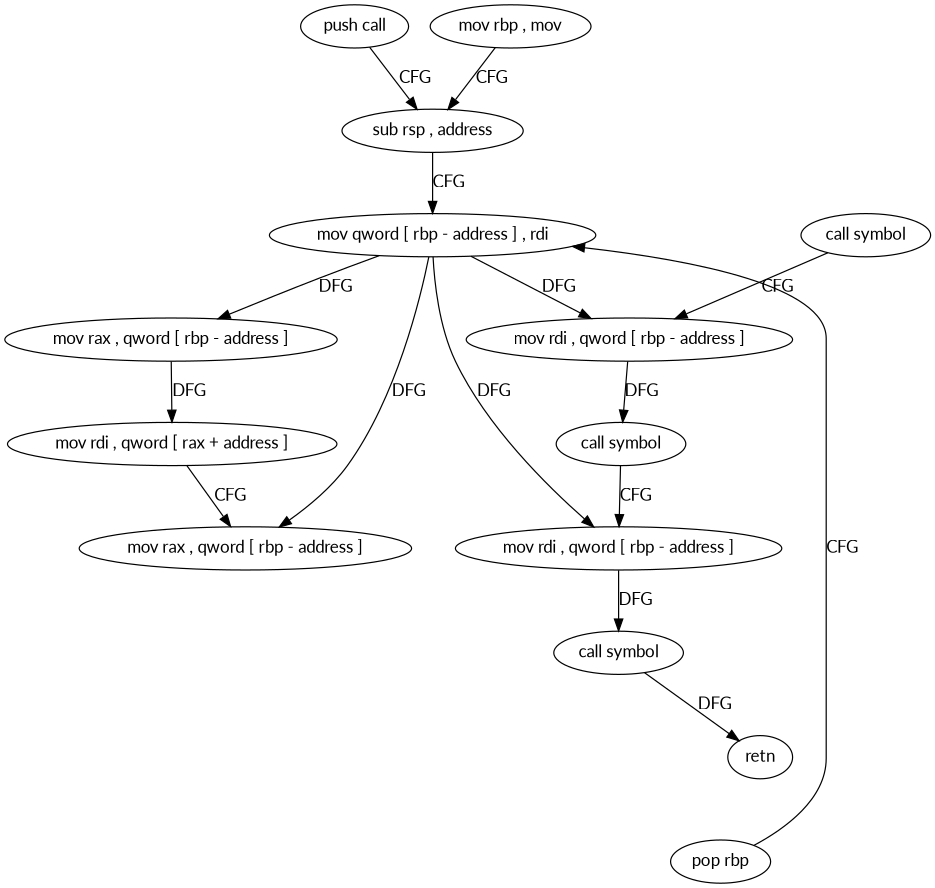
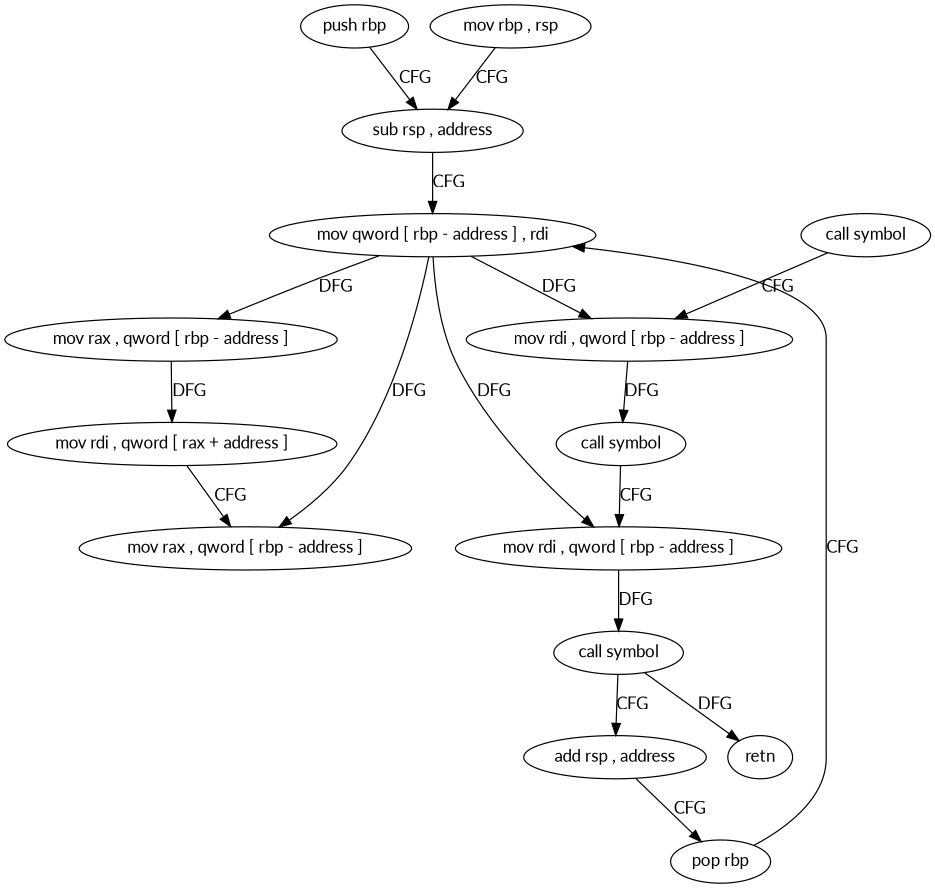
(355, 26) -> (355, 26)
(511, 26) -> (511, 26)
none -> (615, 757)
